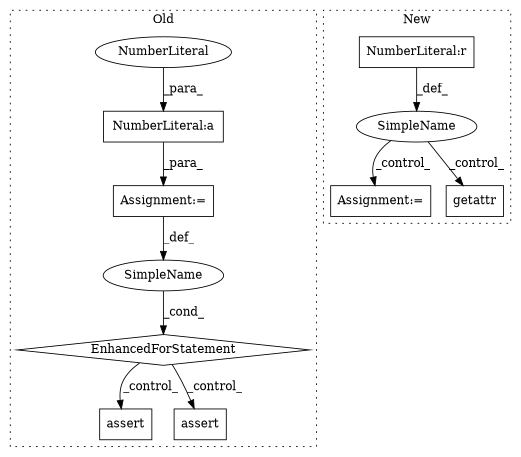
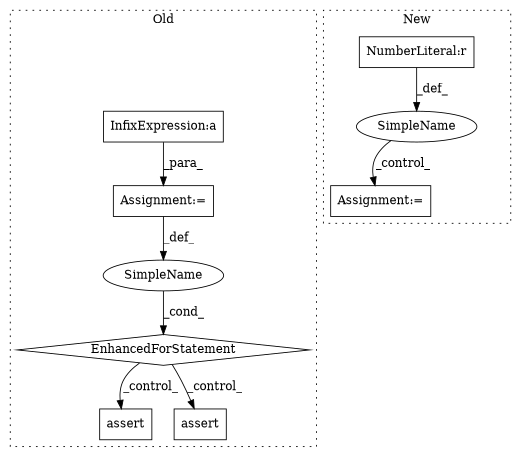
(163, 52) -> none
(163, 127) -> (163, 127)
(475, 201) -> none
